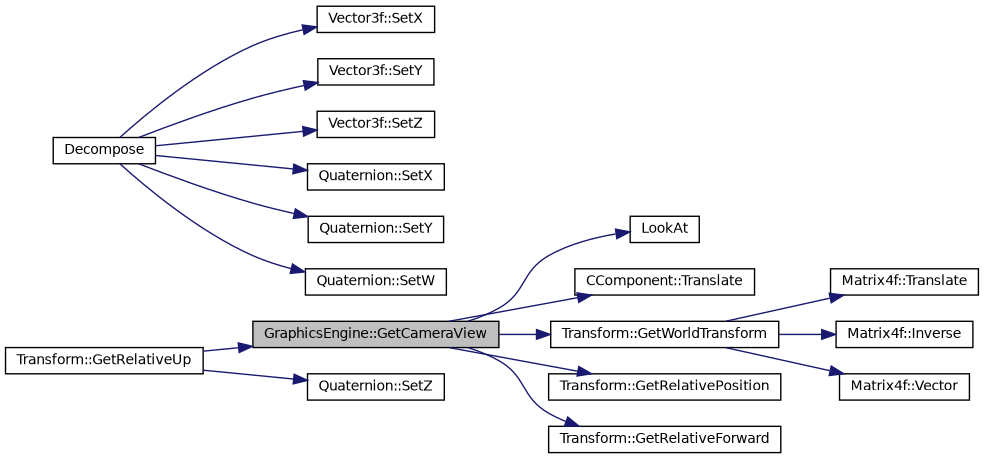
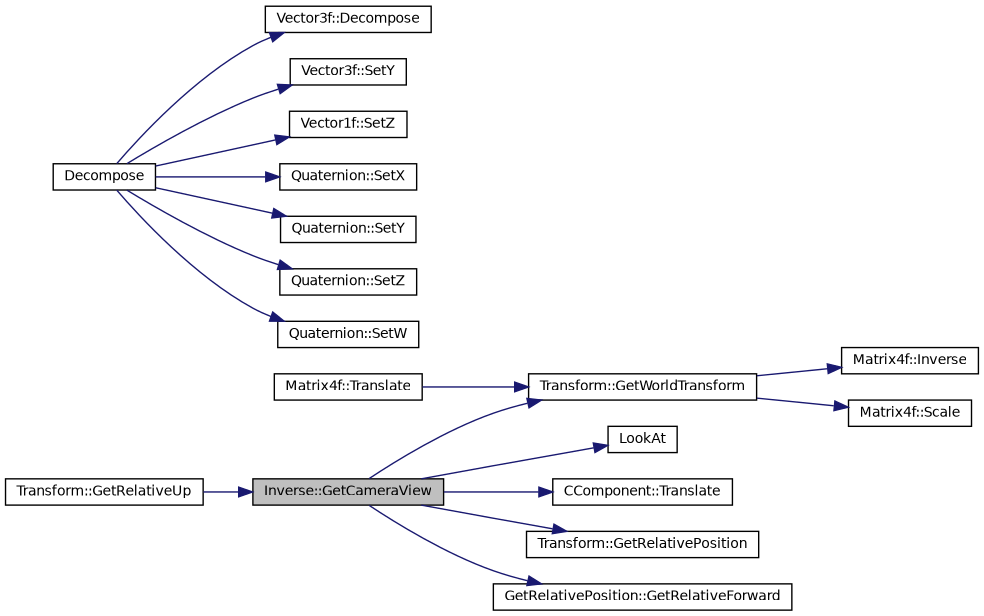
(376, 19) -> (348, 19)
(376, 124) -> (348, 124)
(778, 310) -> (469, 387)
(376, 334) -> (348, 492)
(248, 375) -> (201, 232)
(904, 387) -> (910, 413)
(665, 439) -> (643, 597)
